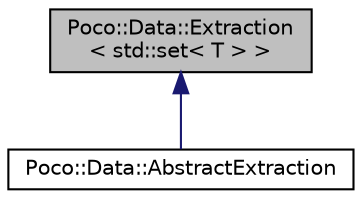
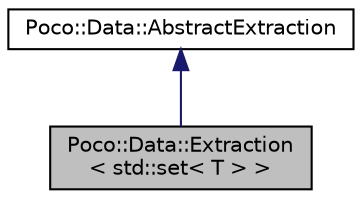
(181, 121) -> (181, 99)
